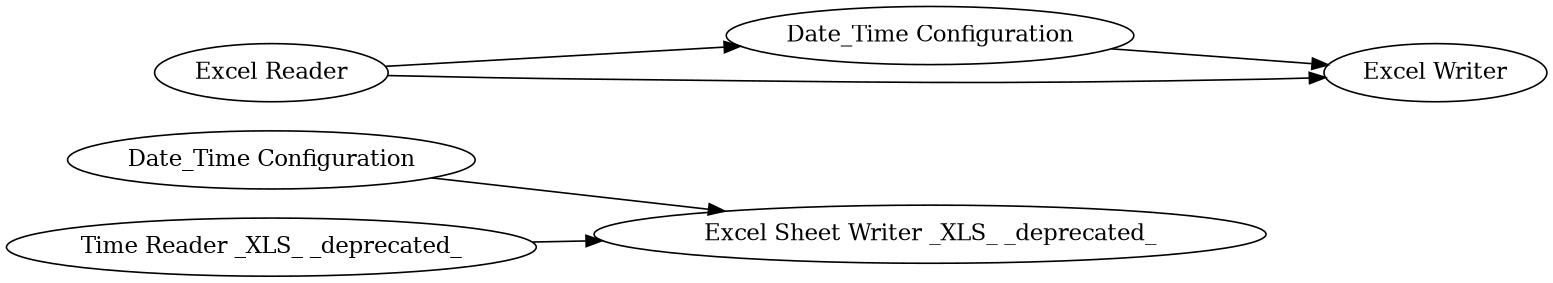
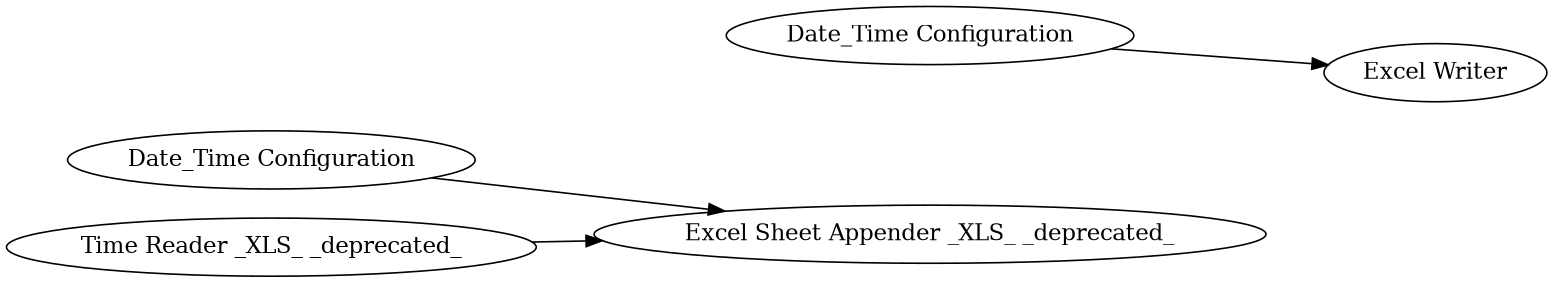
(271, 73) -> none
(930, 234) -> (930, 234)
